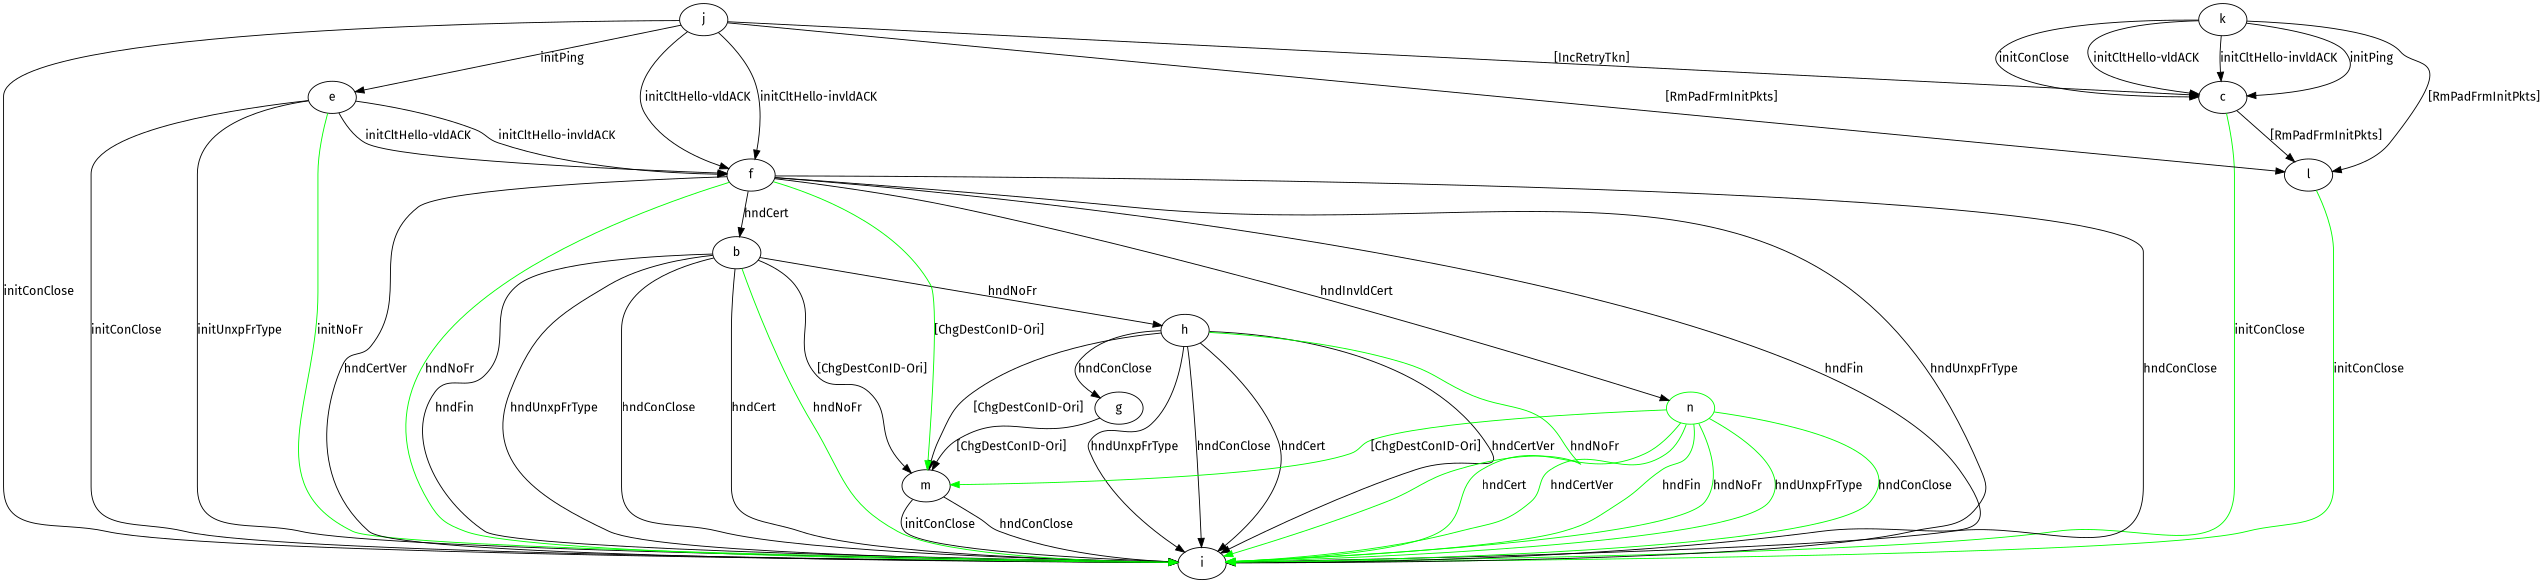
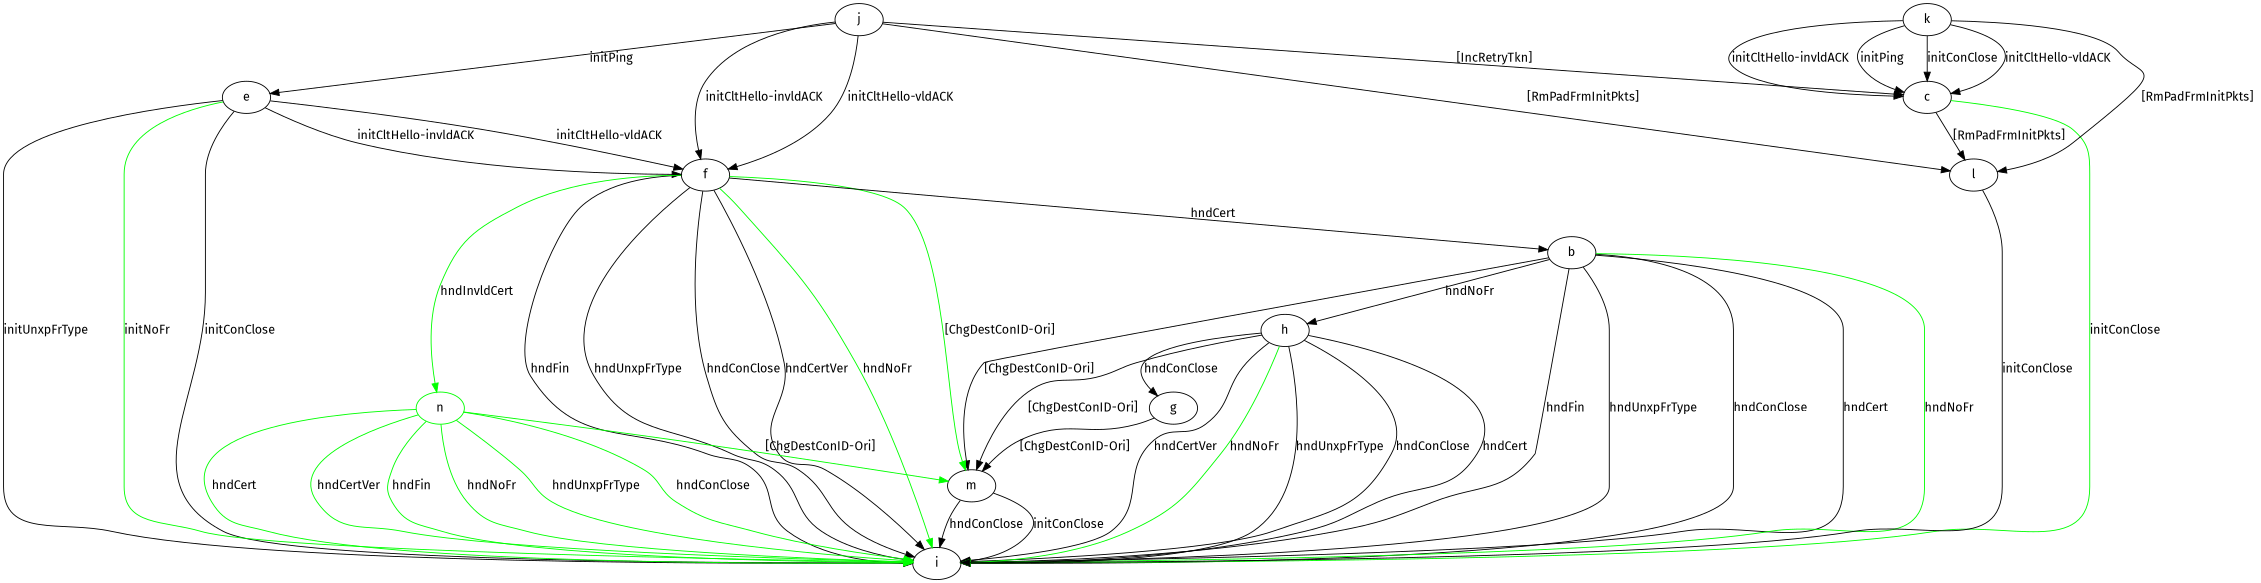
(1222, 271) -> (498, 218)
(36, 523) -> none
(1945, 552) -> (1785, 539)
